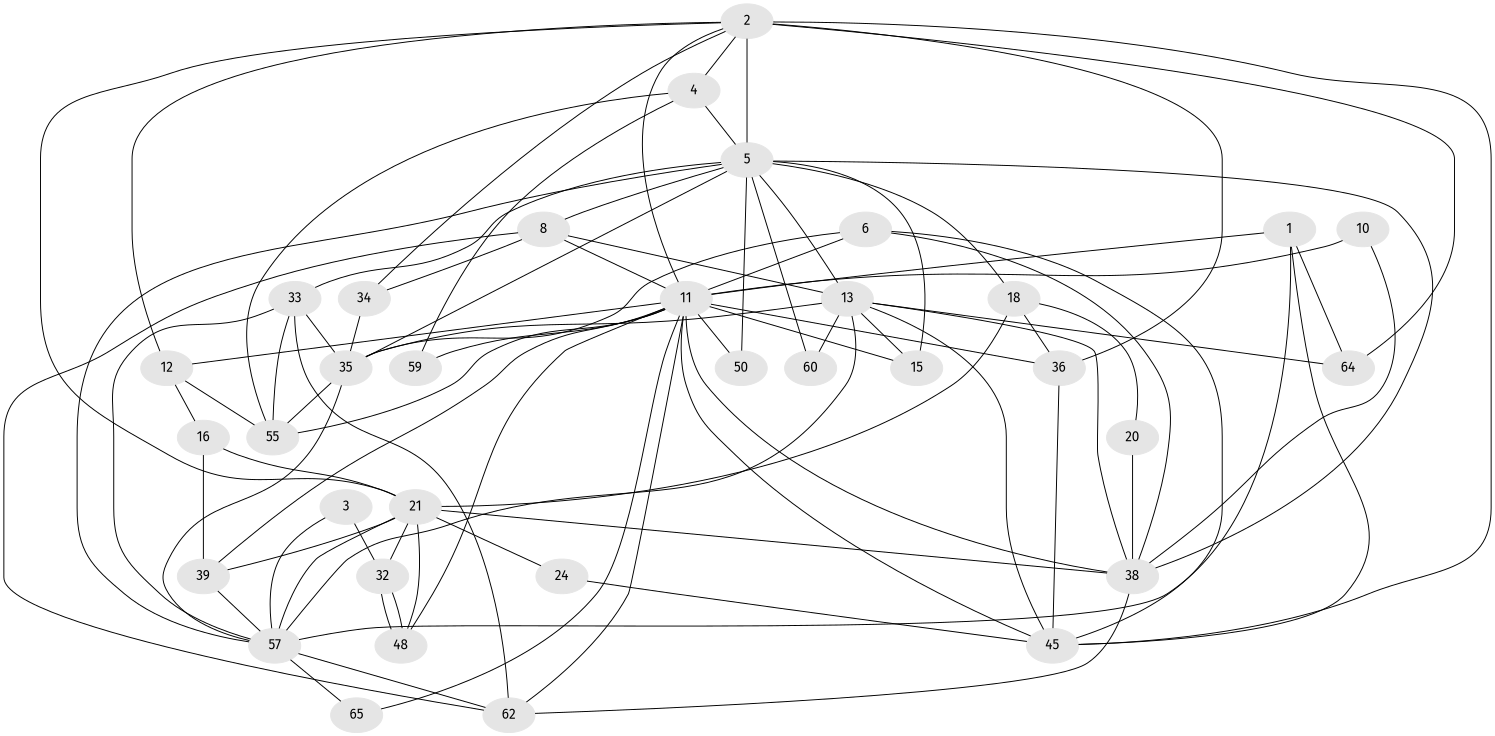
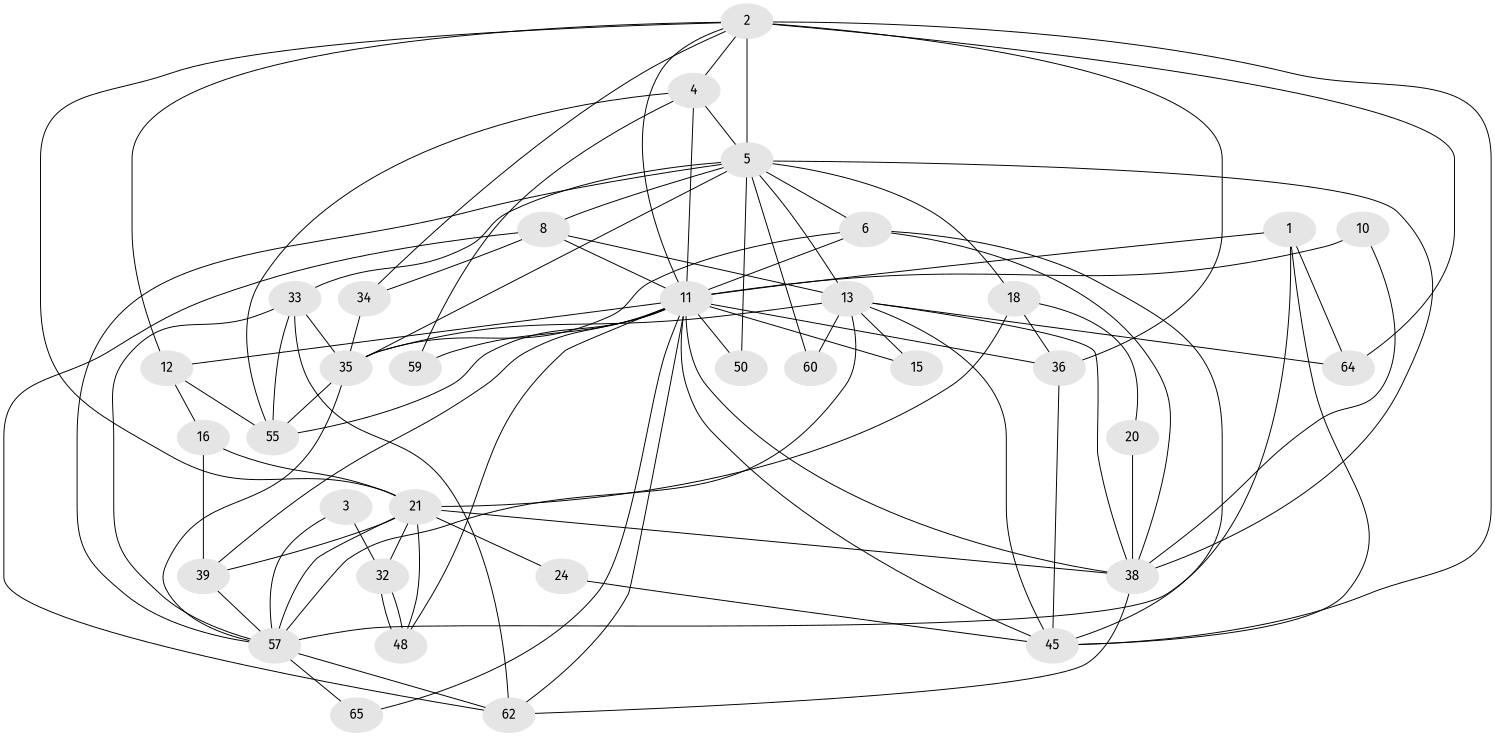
none -> (690, 199)
(901, 214) -> (806, 195)
